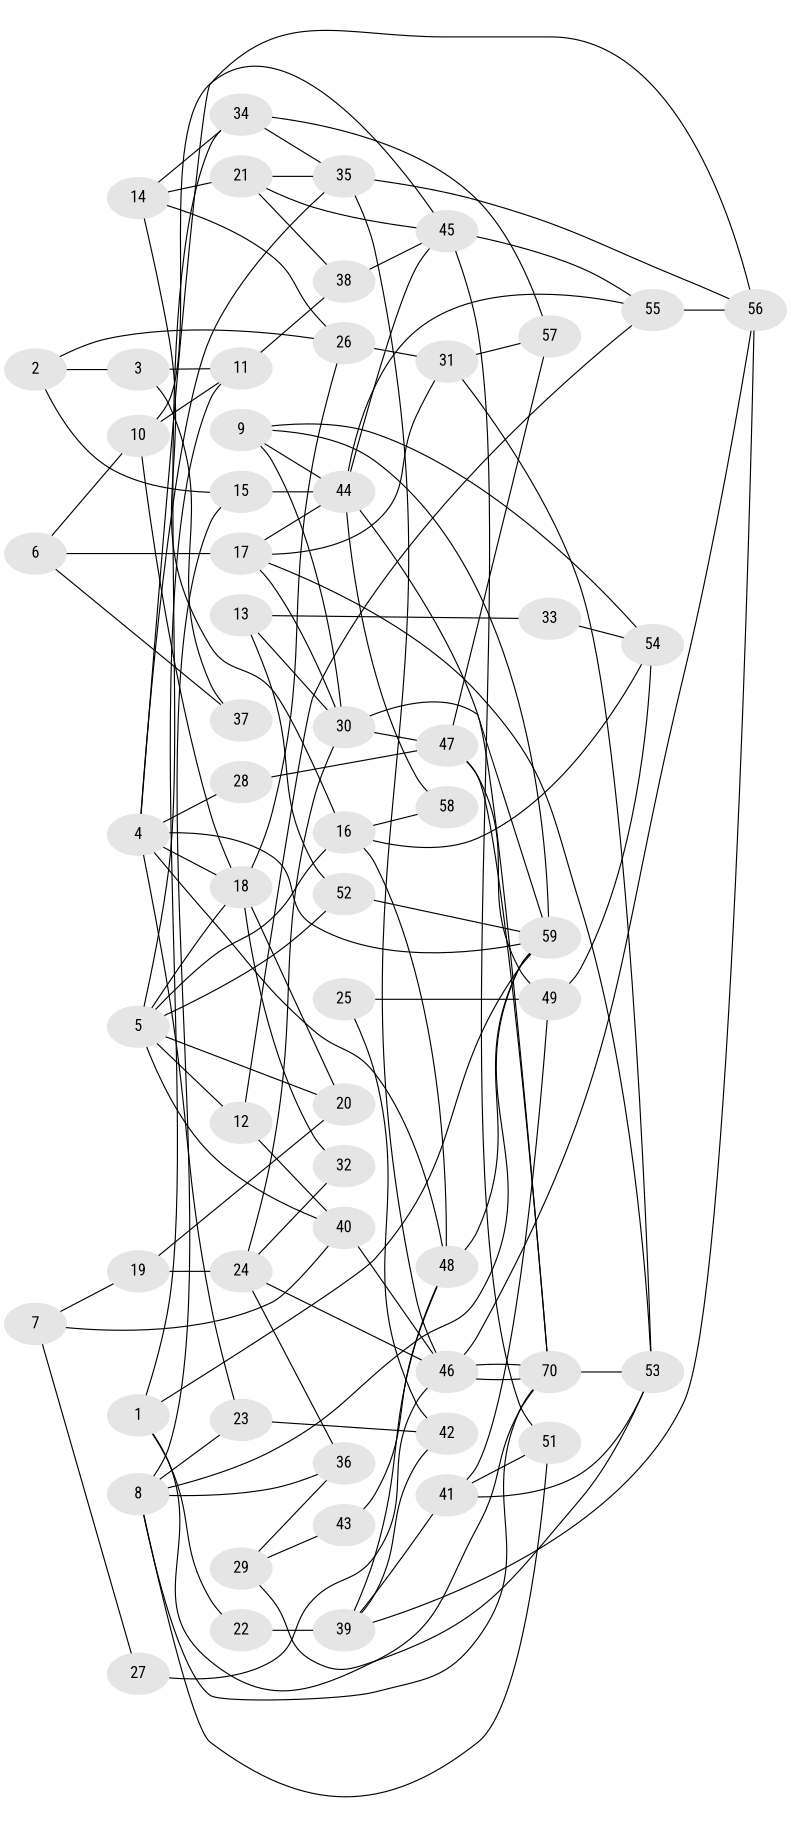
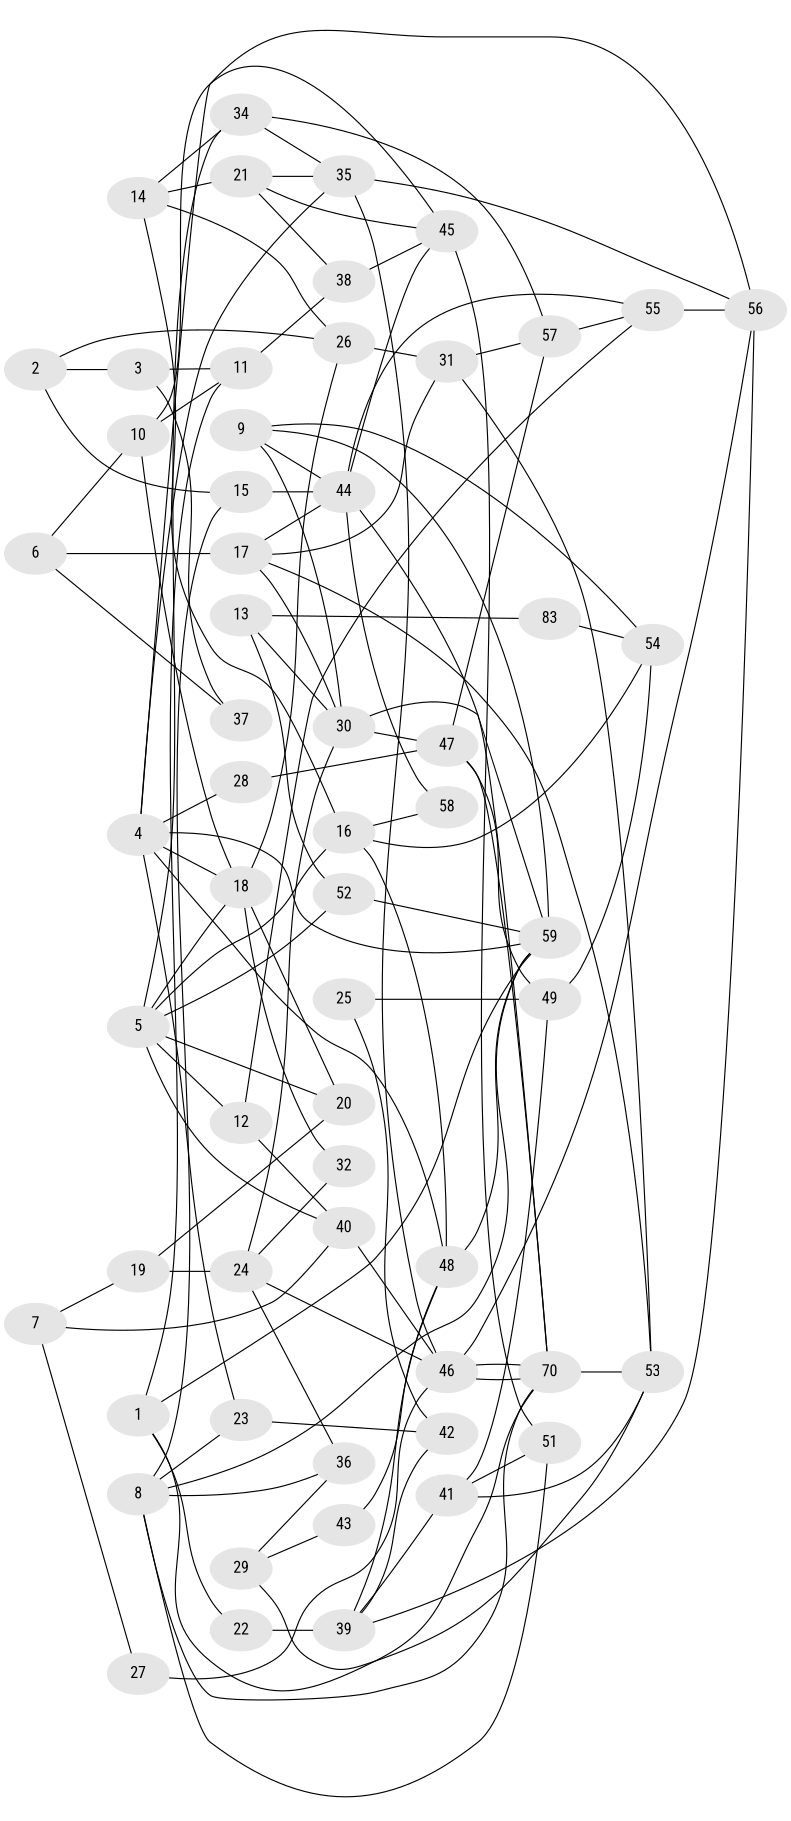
(557, 259) -> (601, 323)
(550, 619) -> (550, 619)
